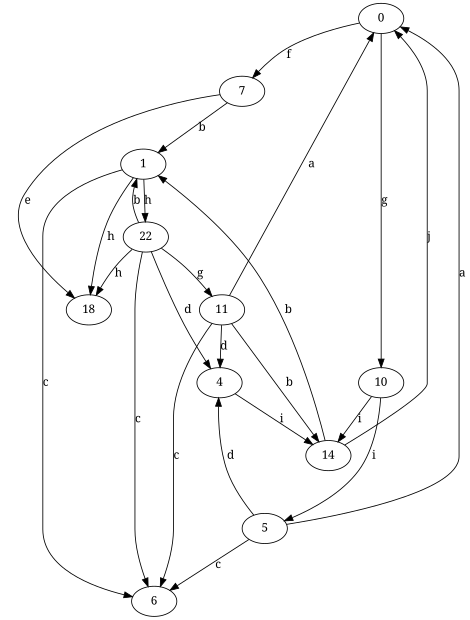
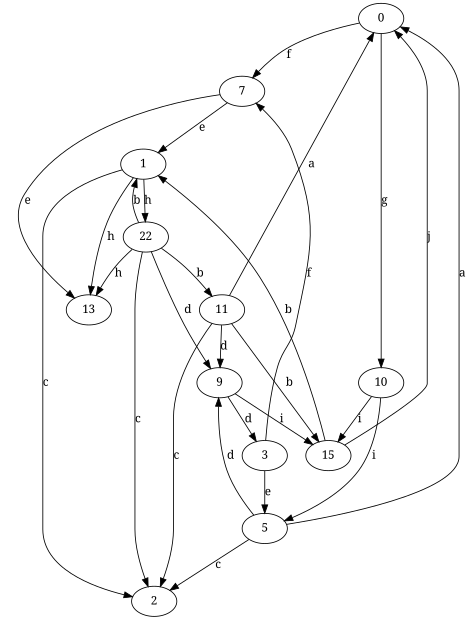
(202, 128) -> (202, 128)
(200, 273) -> (200, 273)
(89, 310) -> (89, 310)
(220, 383) -> (220, 383)
none -> (265, 456)
(328, 456) -> (328, 456)
(154, 601) -> (154, 601)
